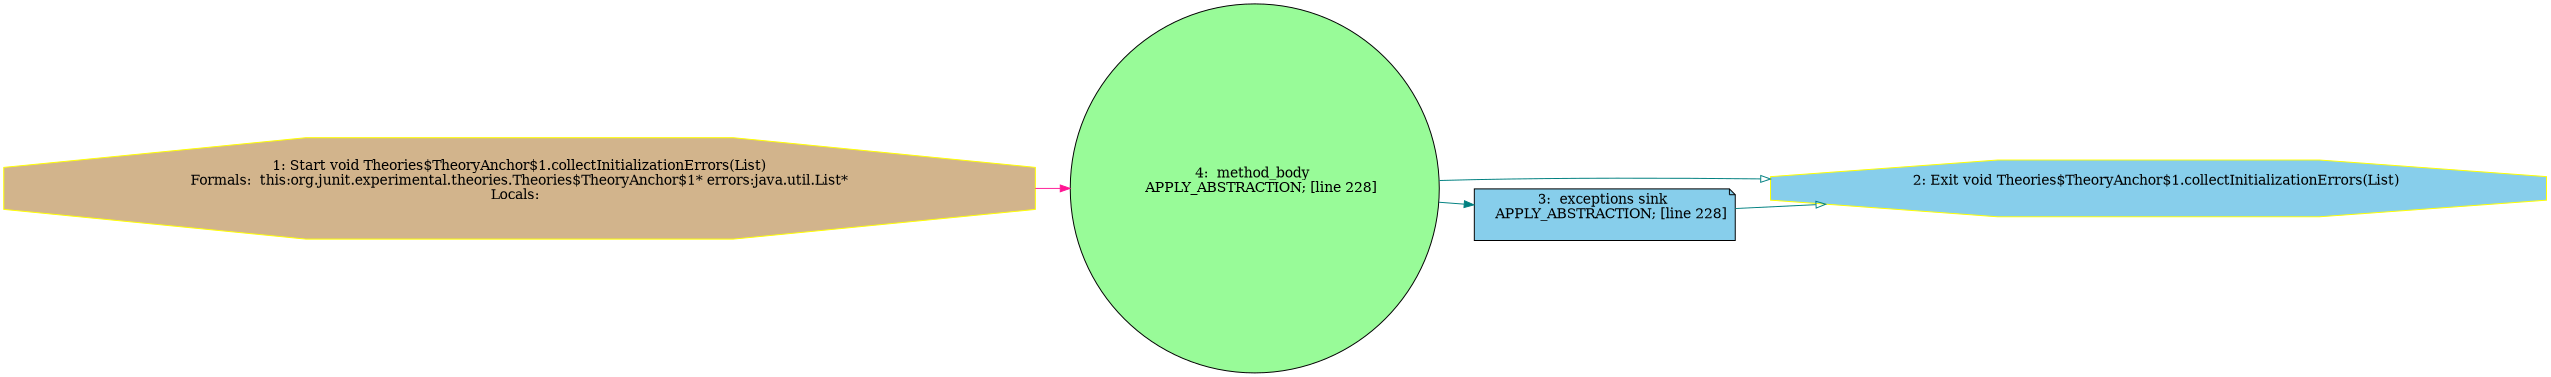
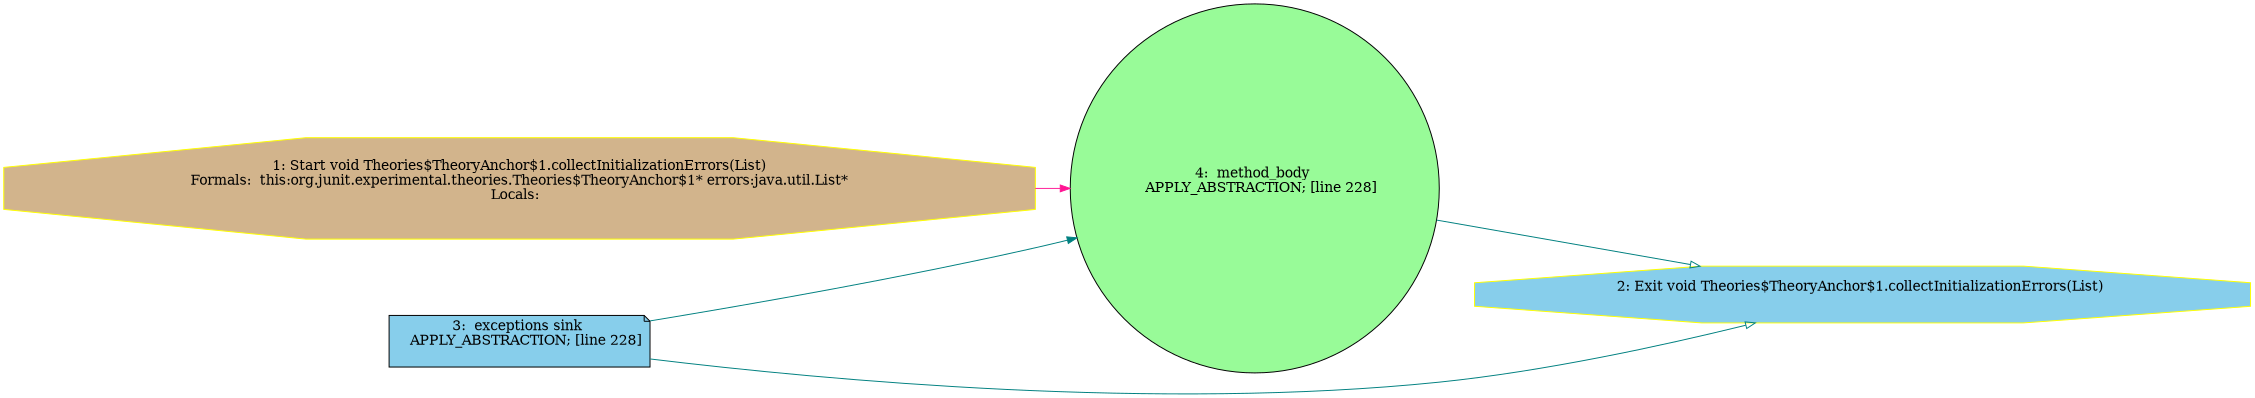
(1452, 203) -> (859, 284)
